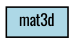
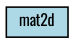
(37, 22) -> (37, 22)
